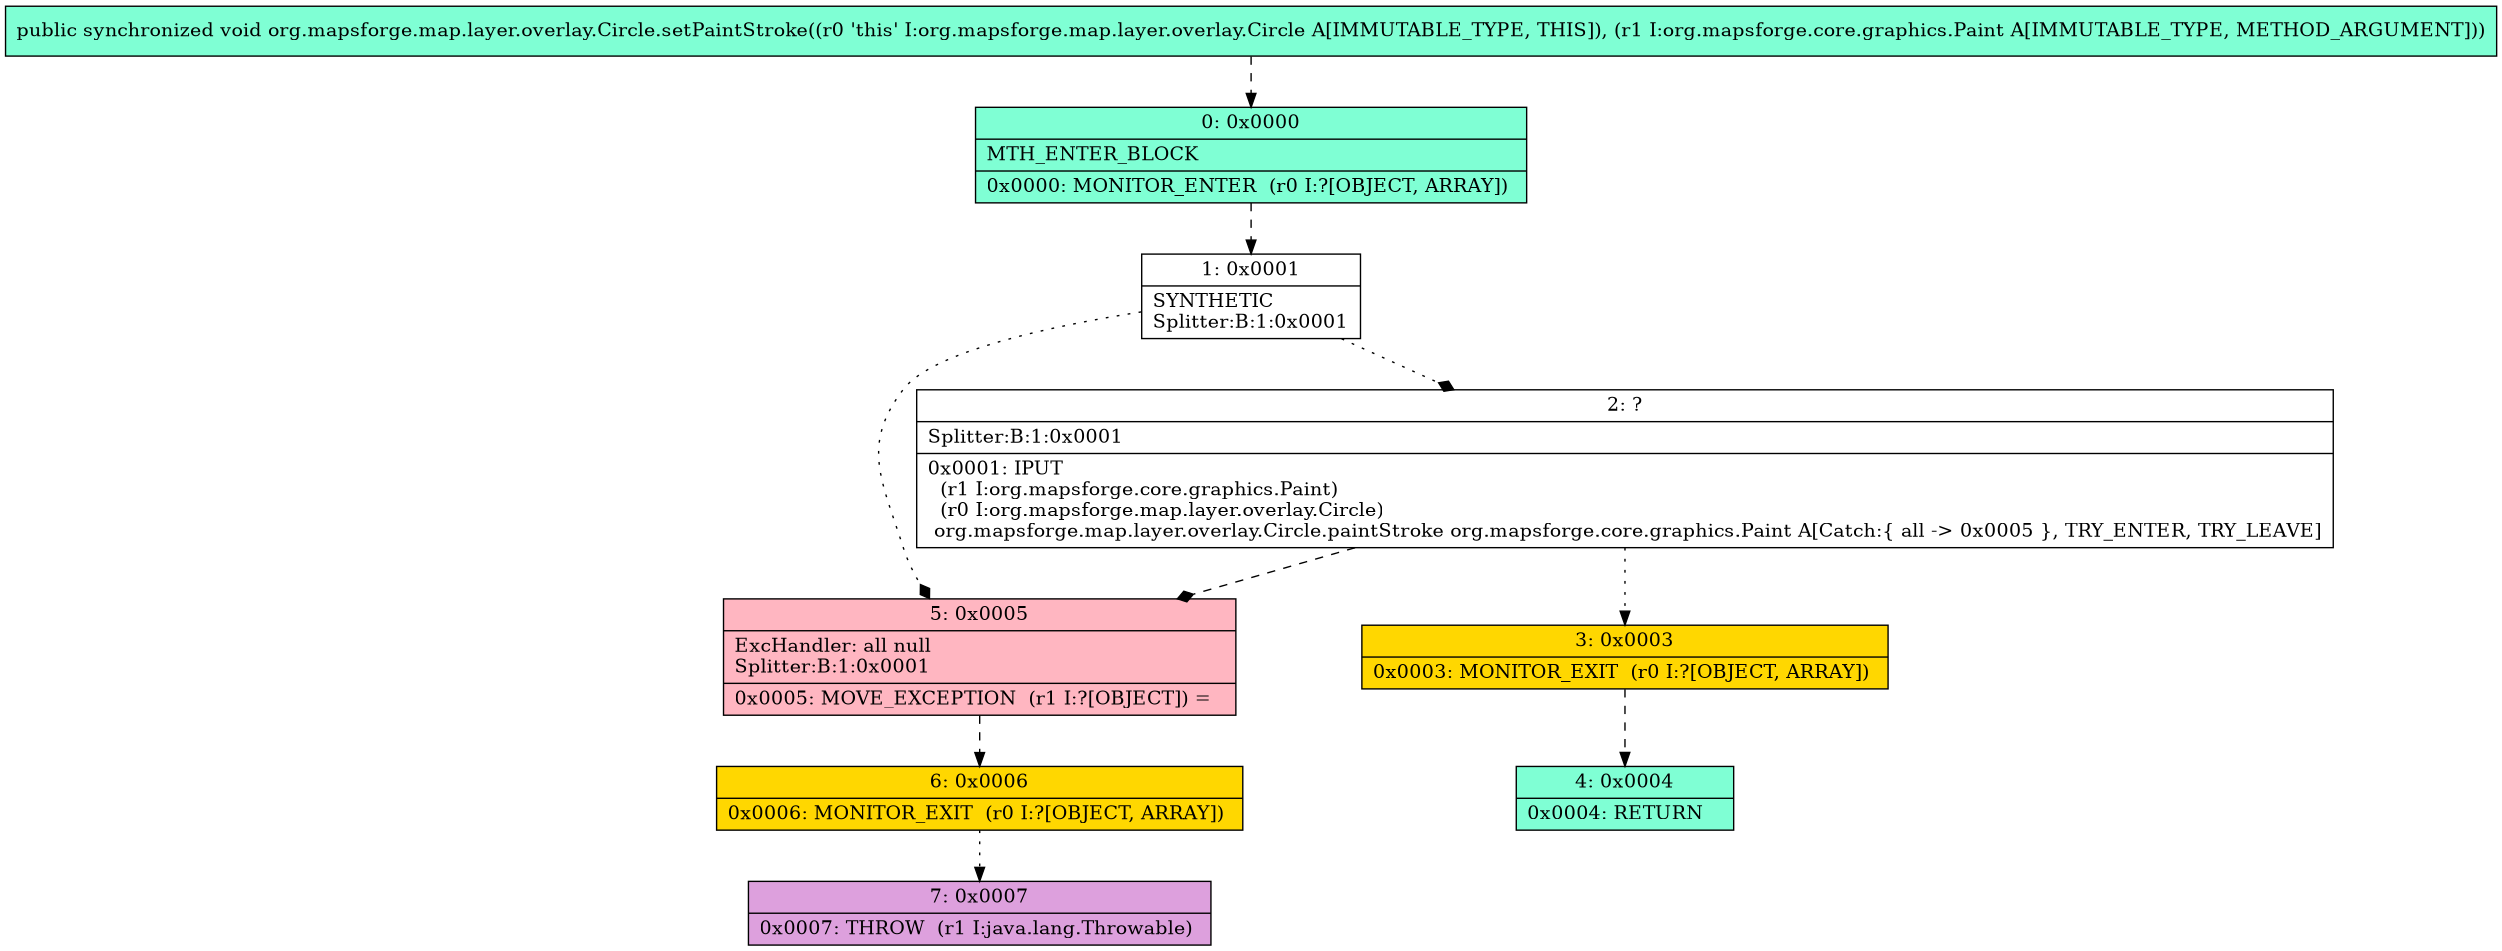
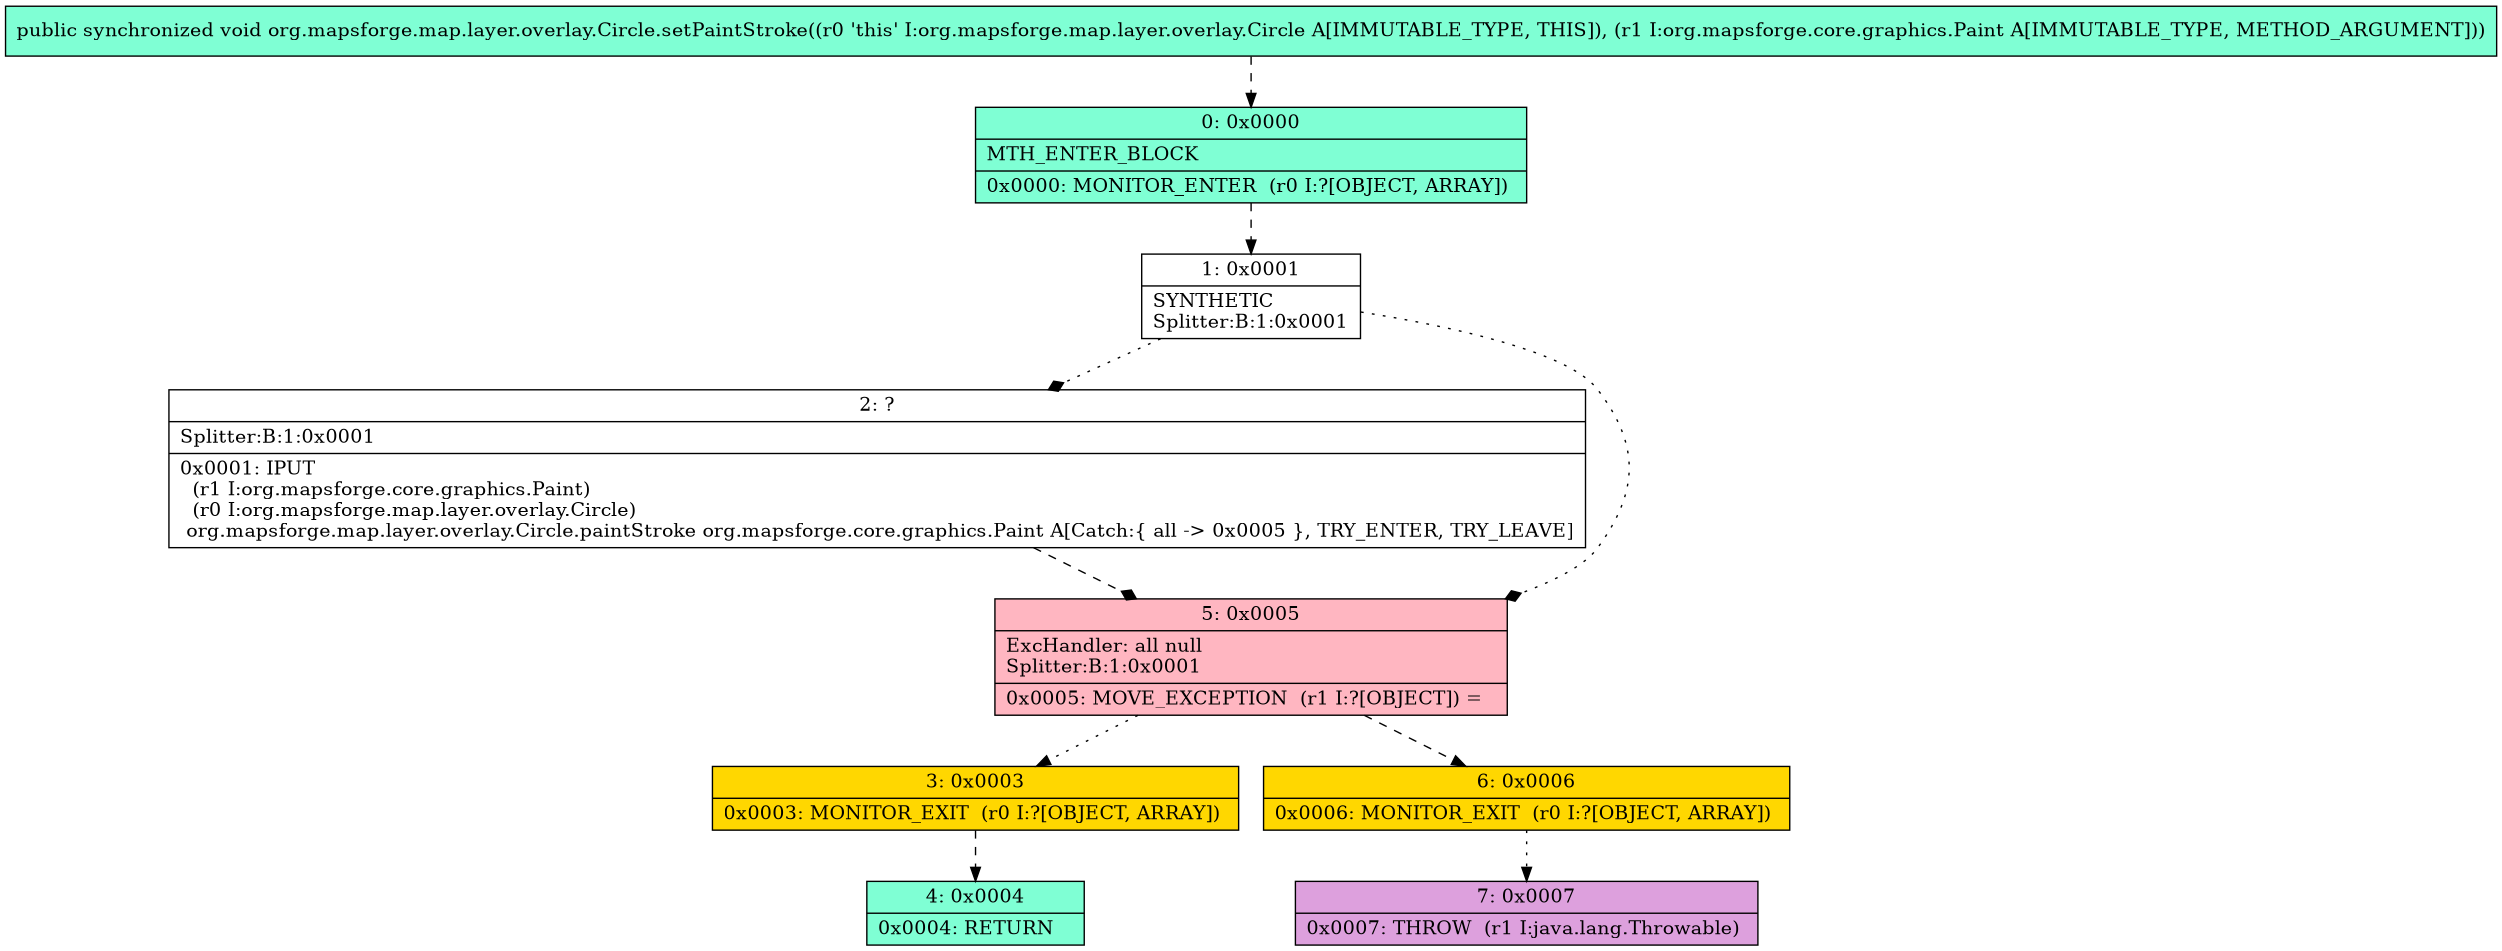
(1625, 579) -> (1093, 738)
